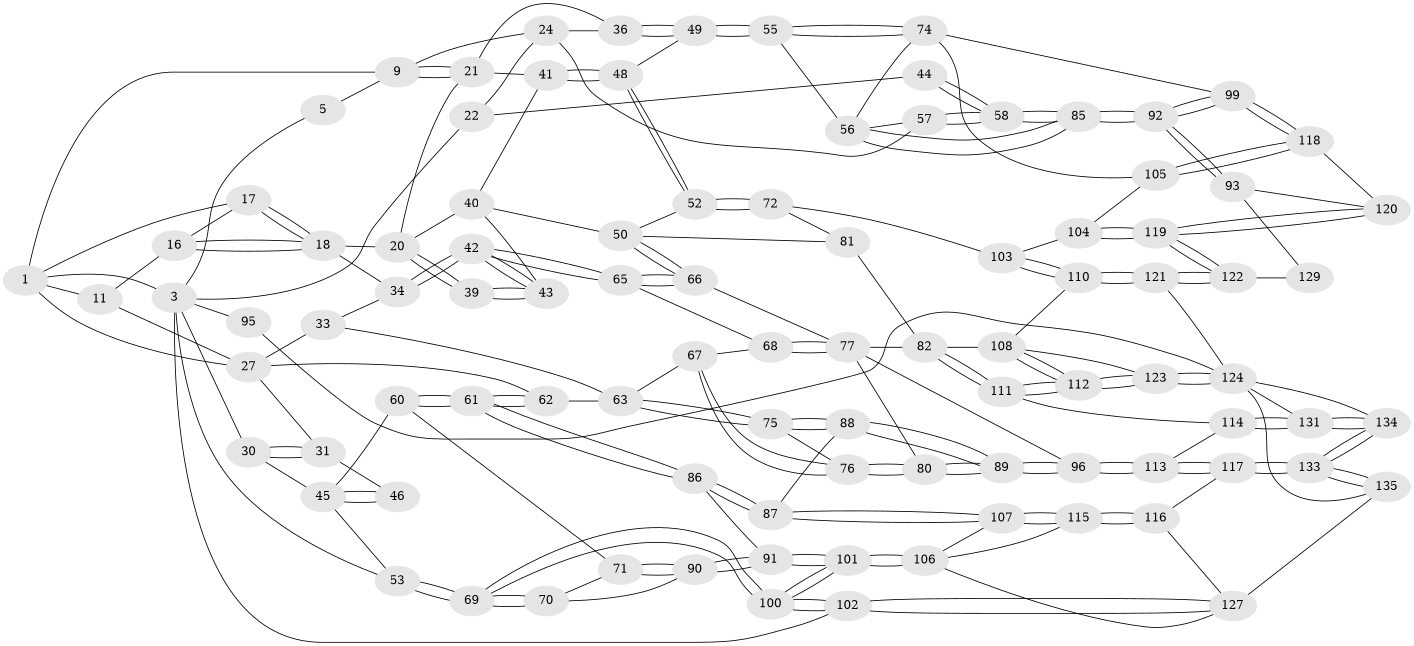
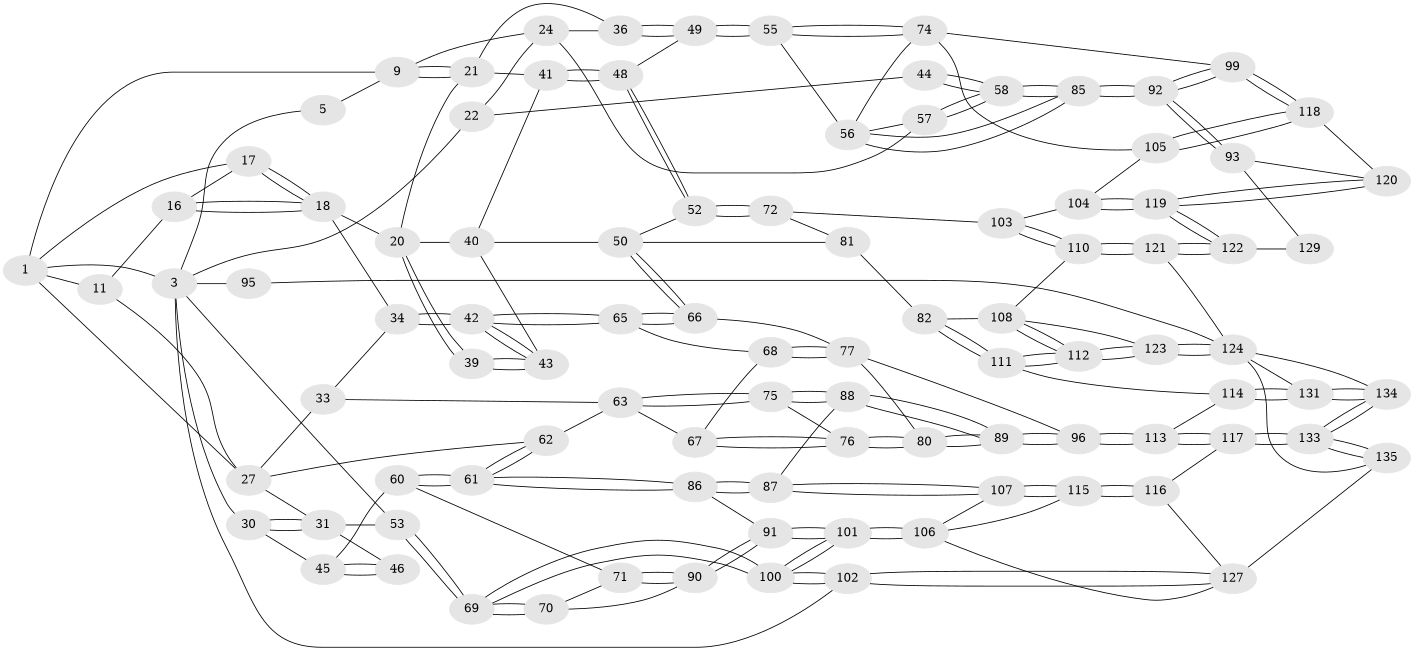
(891, 347) -> none
(360, 539) -> (355, 525)
